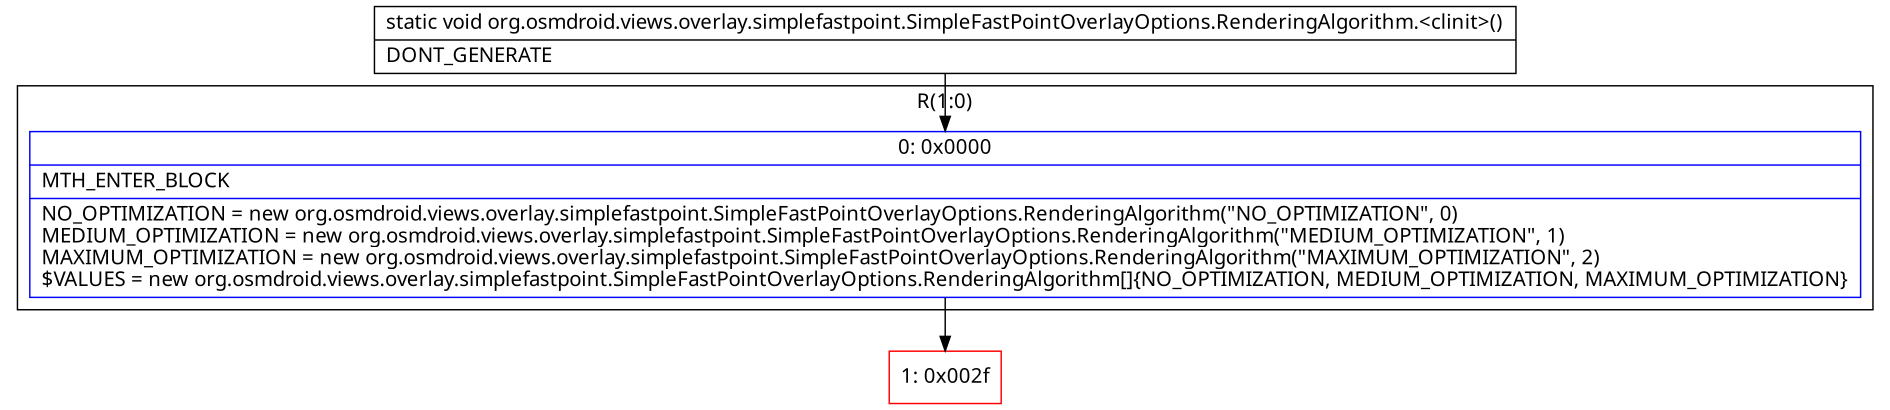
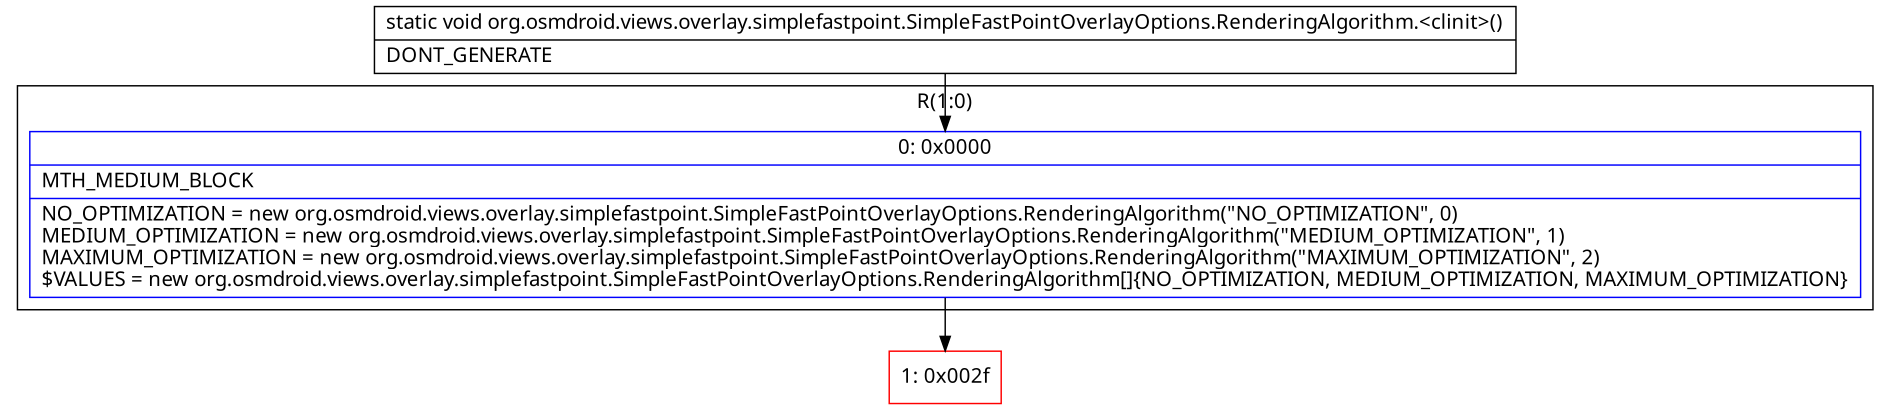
(136, 181) -> (148, 181)
